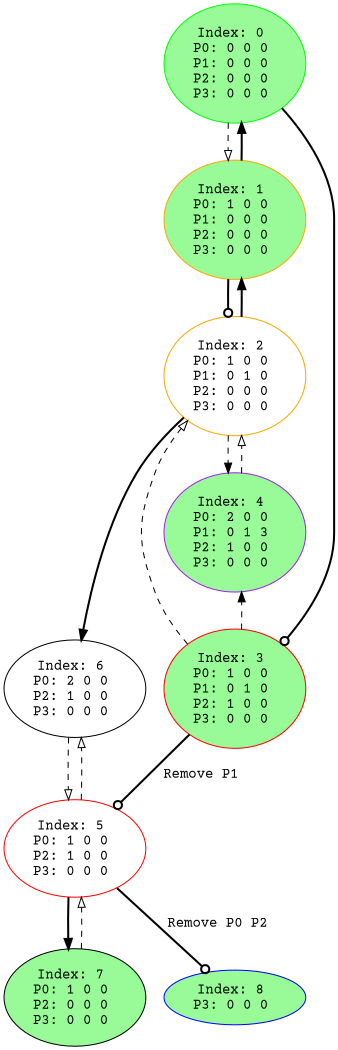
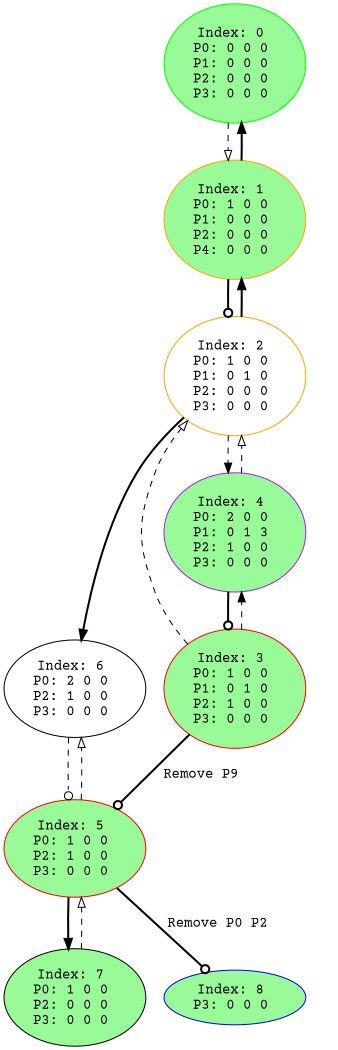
(235, 220) -> (235, 220)
(334, 372) -> (228, 607)
(68, 763) -> (68, 763)
(201, 774) -> (201, 774)
(75, 848) -> (75, 848)
